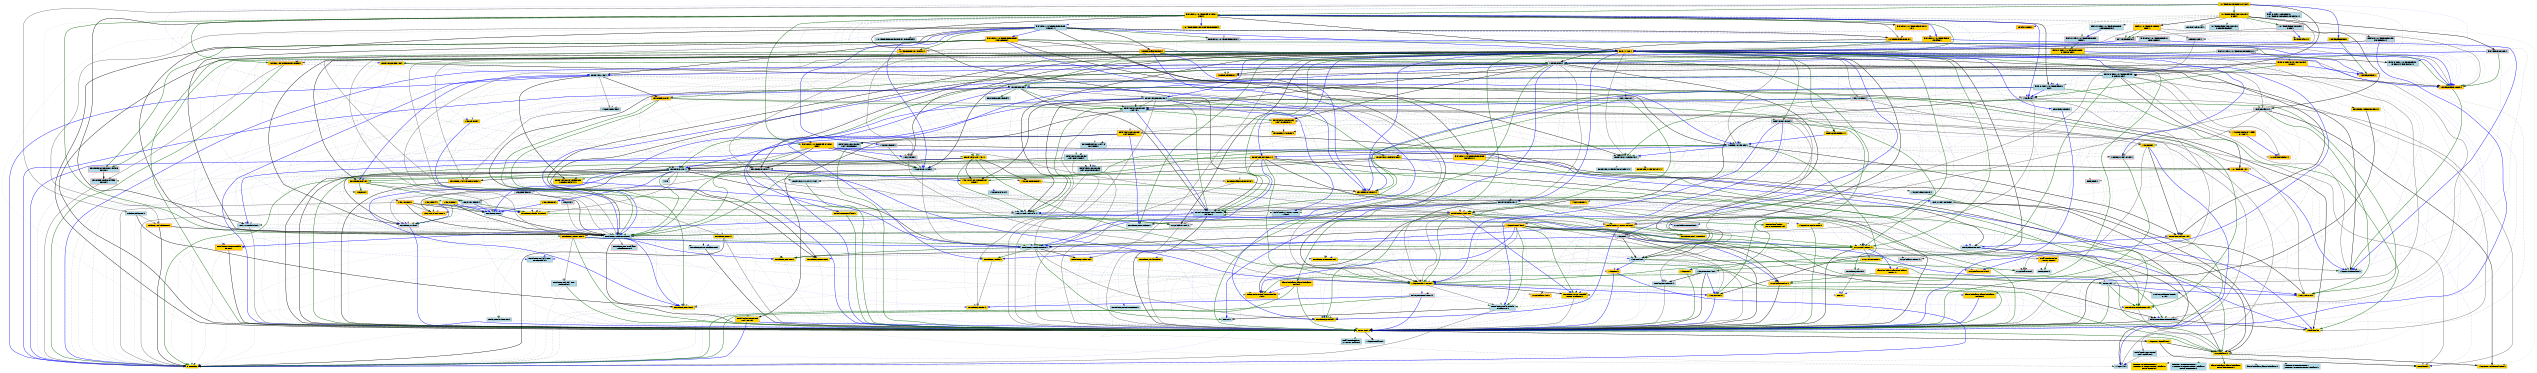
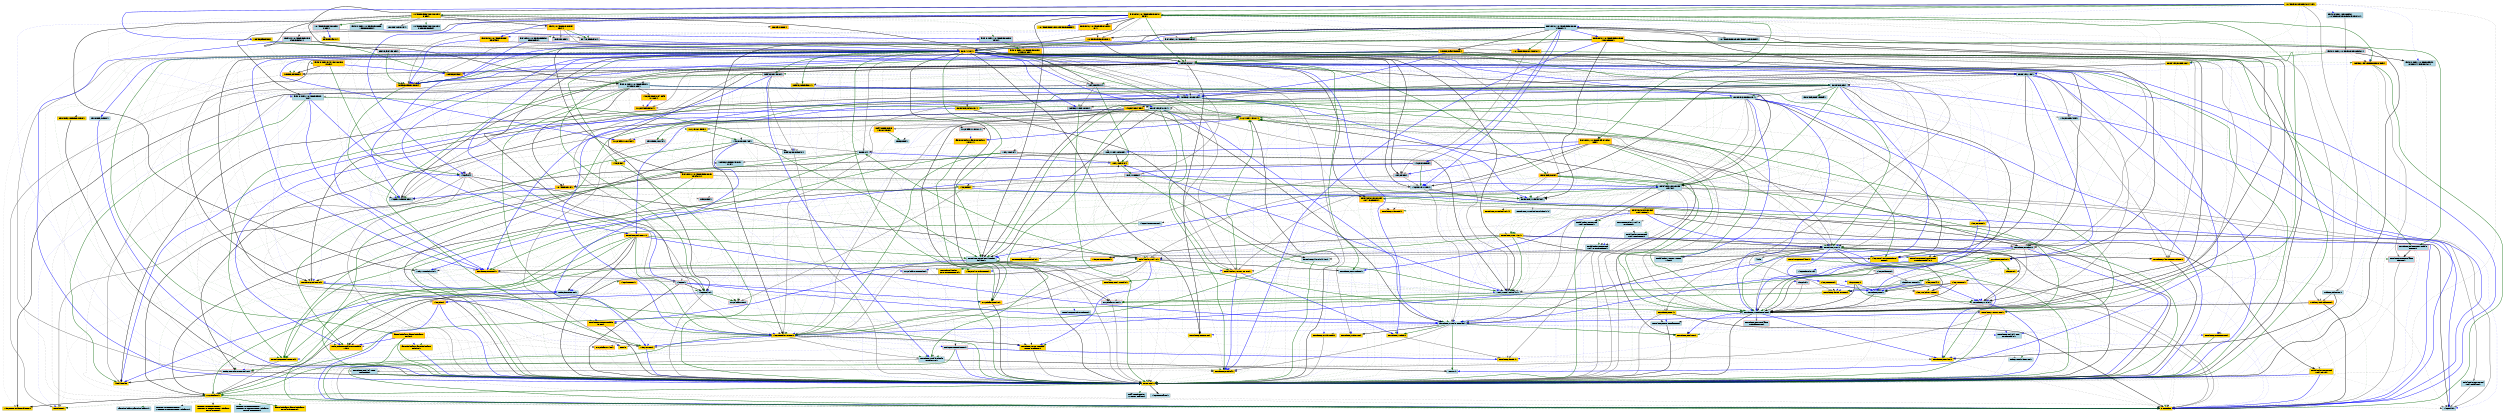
(2223, 105) -> (1125, 169)
(1388, 157) -> (967, 108)
(1553, 252) -> (1157, 247)
(2159, 342) -> none
